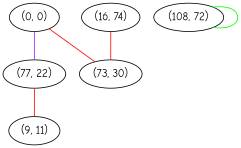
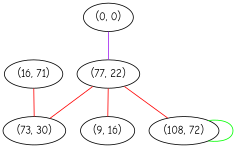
(111, 17) -> (34, 74)
(72, 45) -> (71, 102)
none -> (146, 102)
(34, 131) -> (108, 131)
